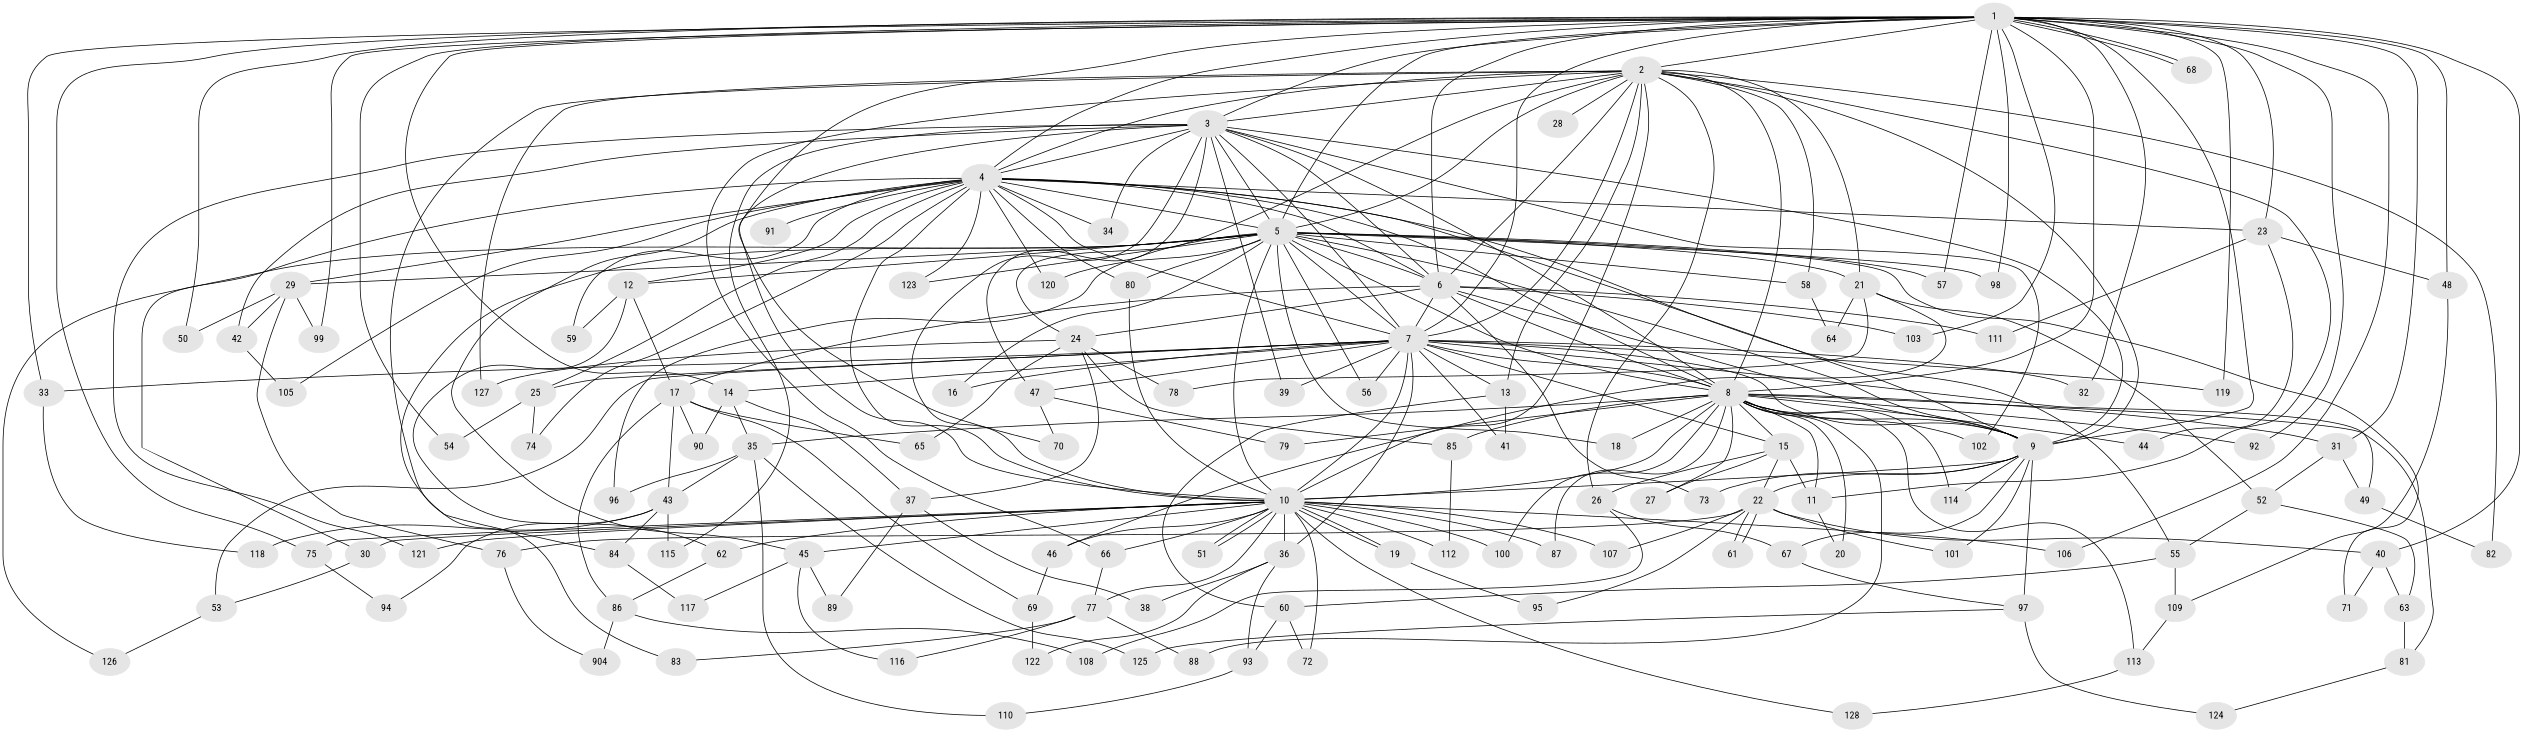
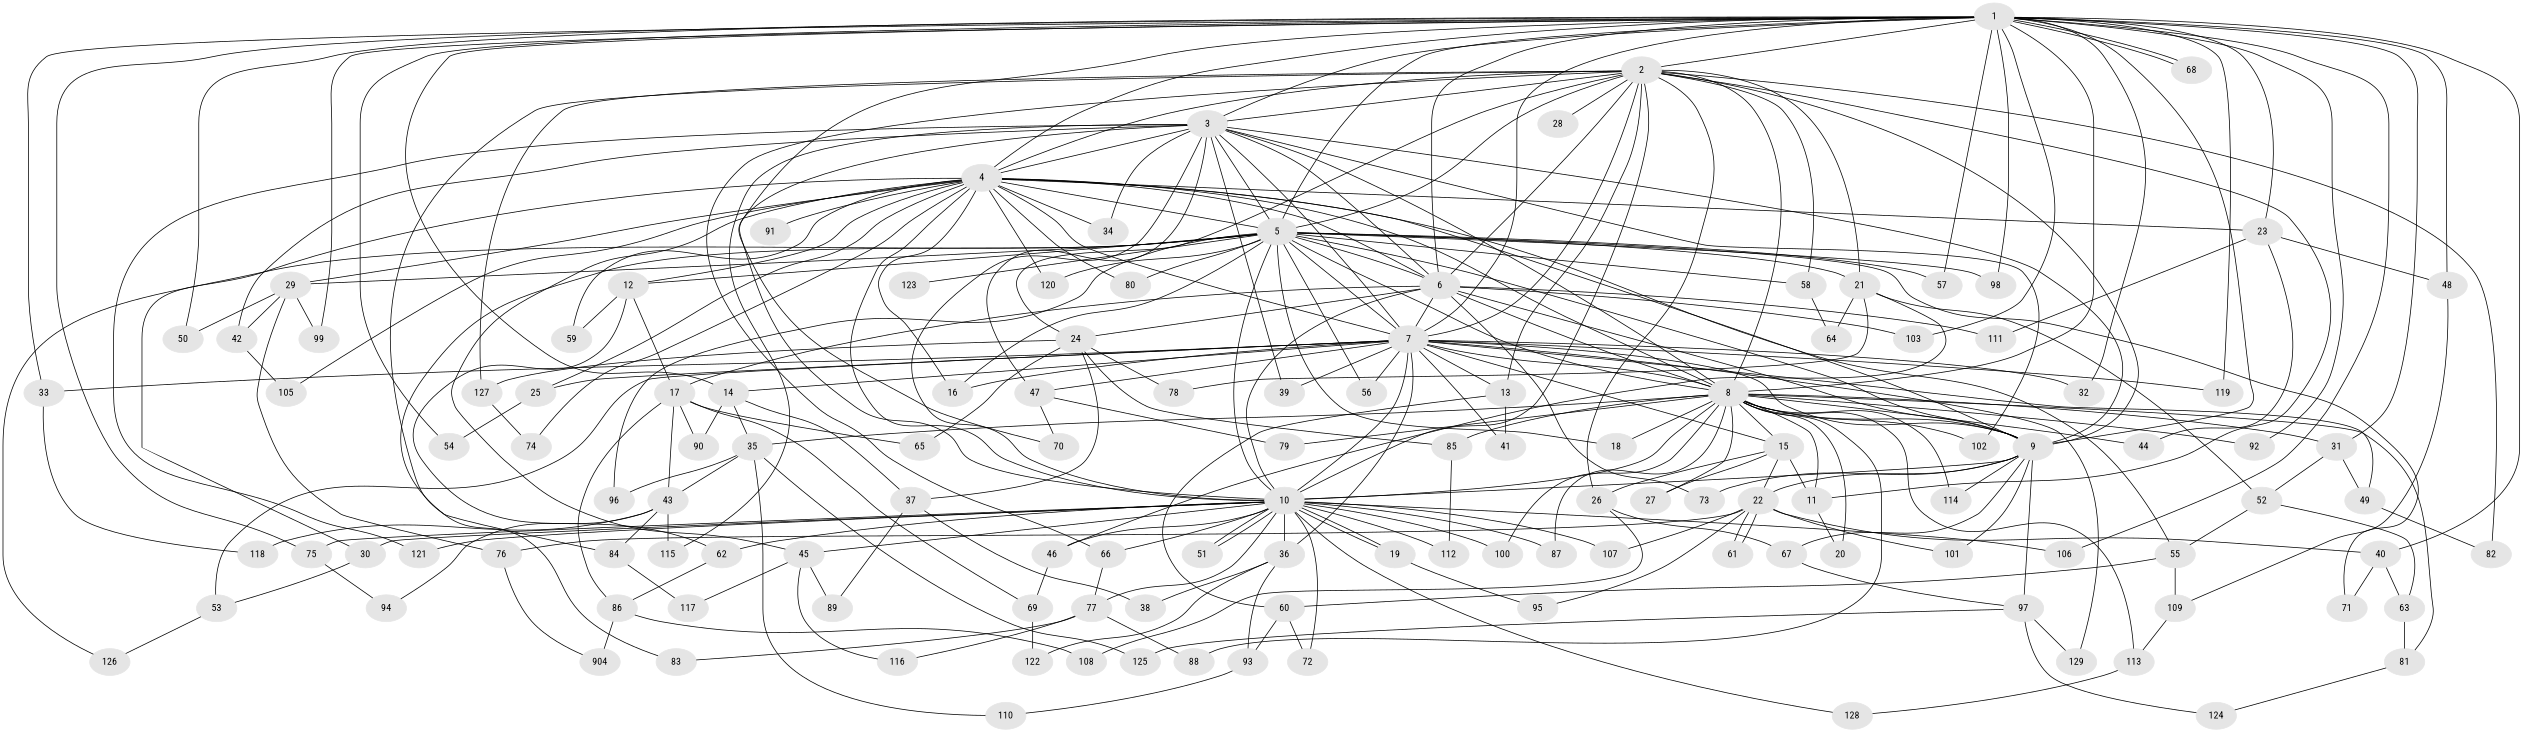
(966, 242) -> (882, 273)
(534, 420) -> (507, 420)
(1163, 429) -> (1299, 337)
none -> (2077, 662)
